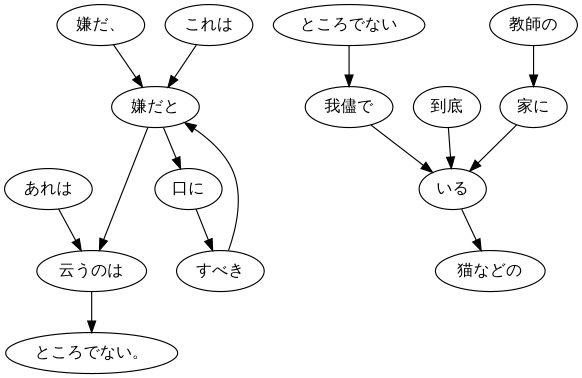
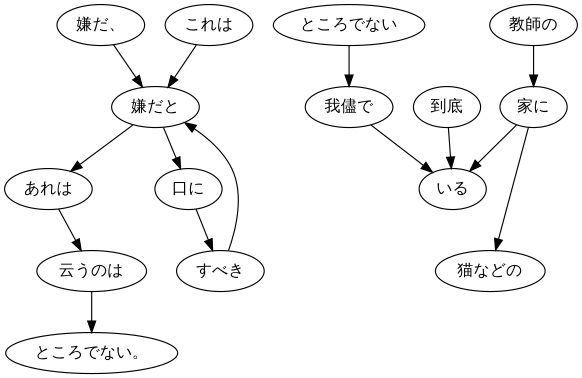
(126, 183) -> (106, 145)
(469, 225) -> (513, 183)
